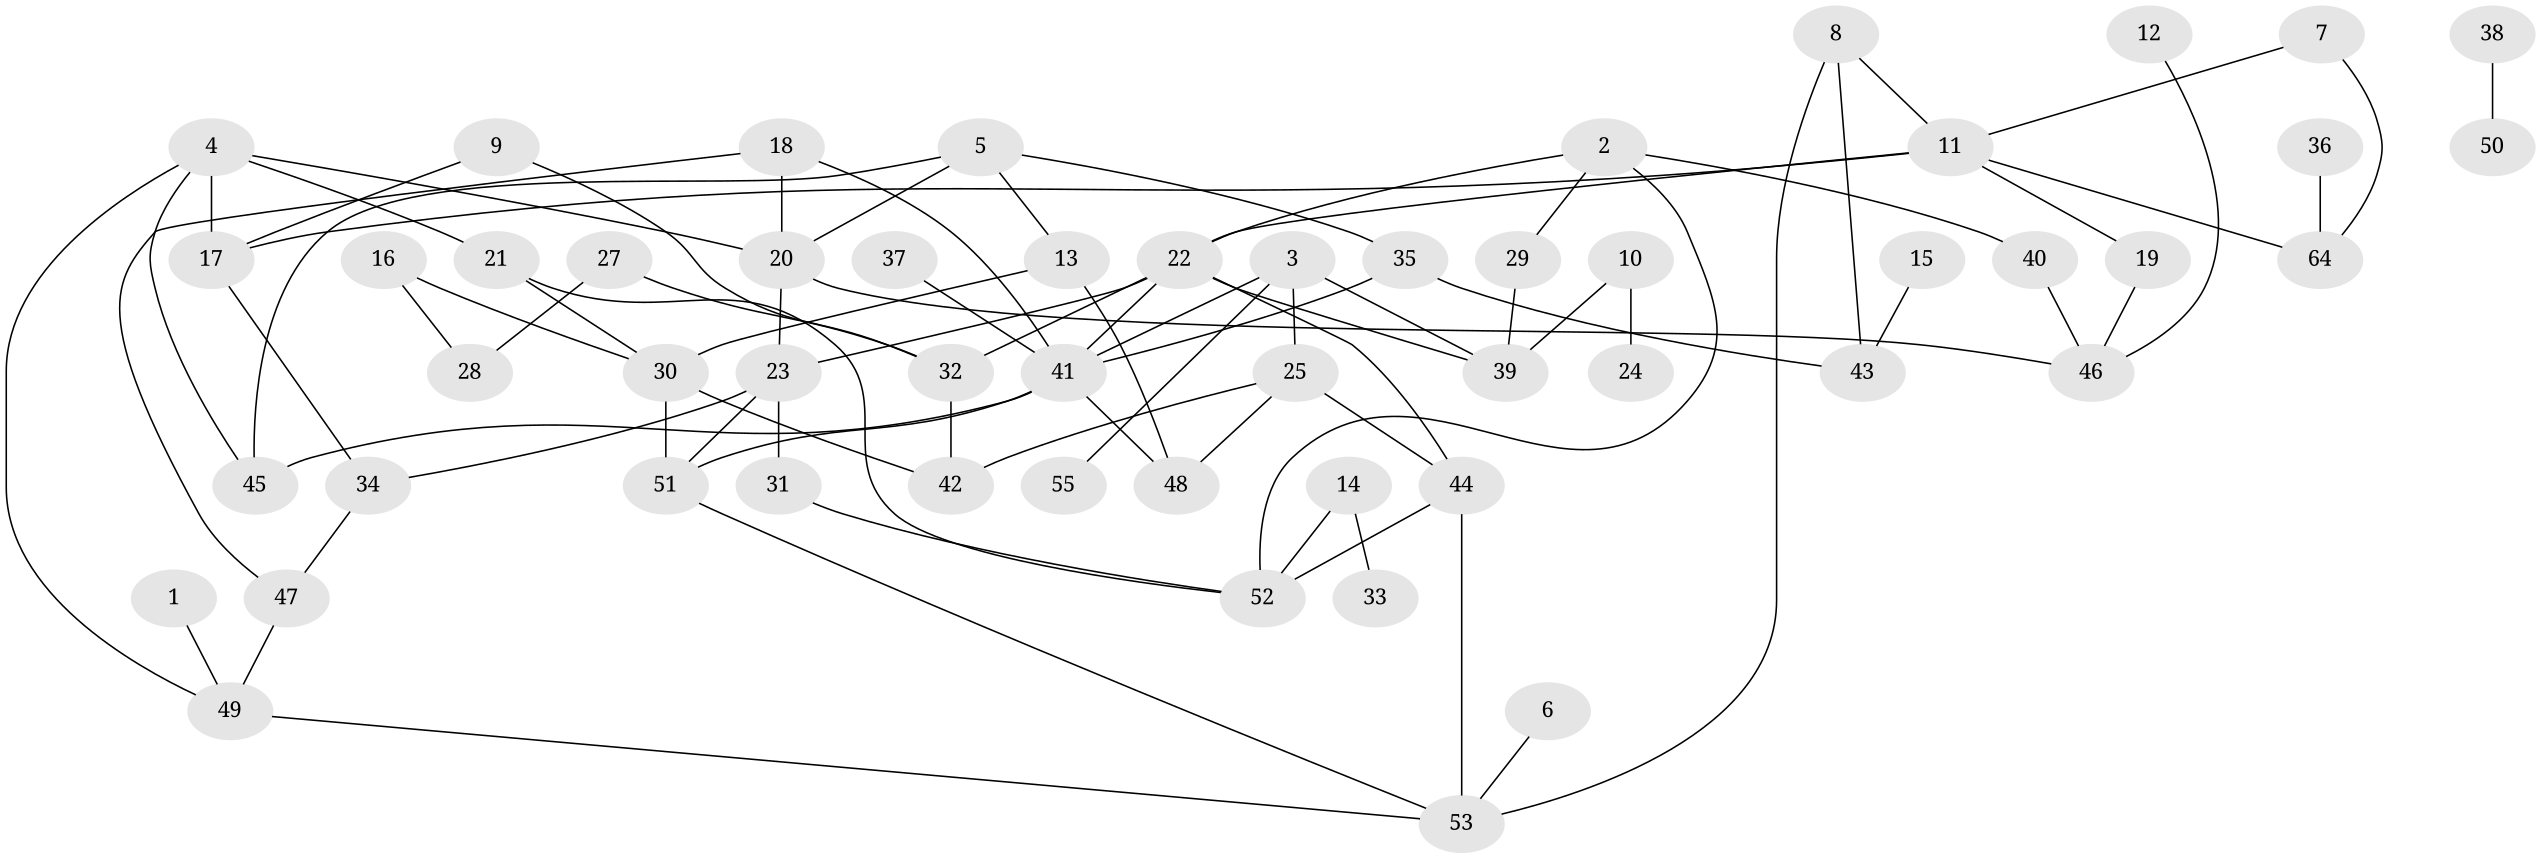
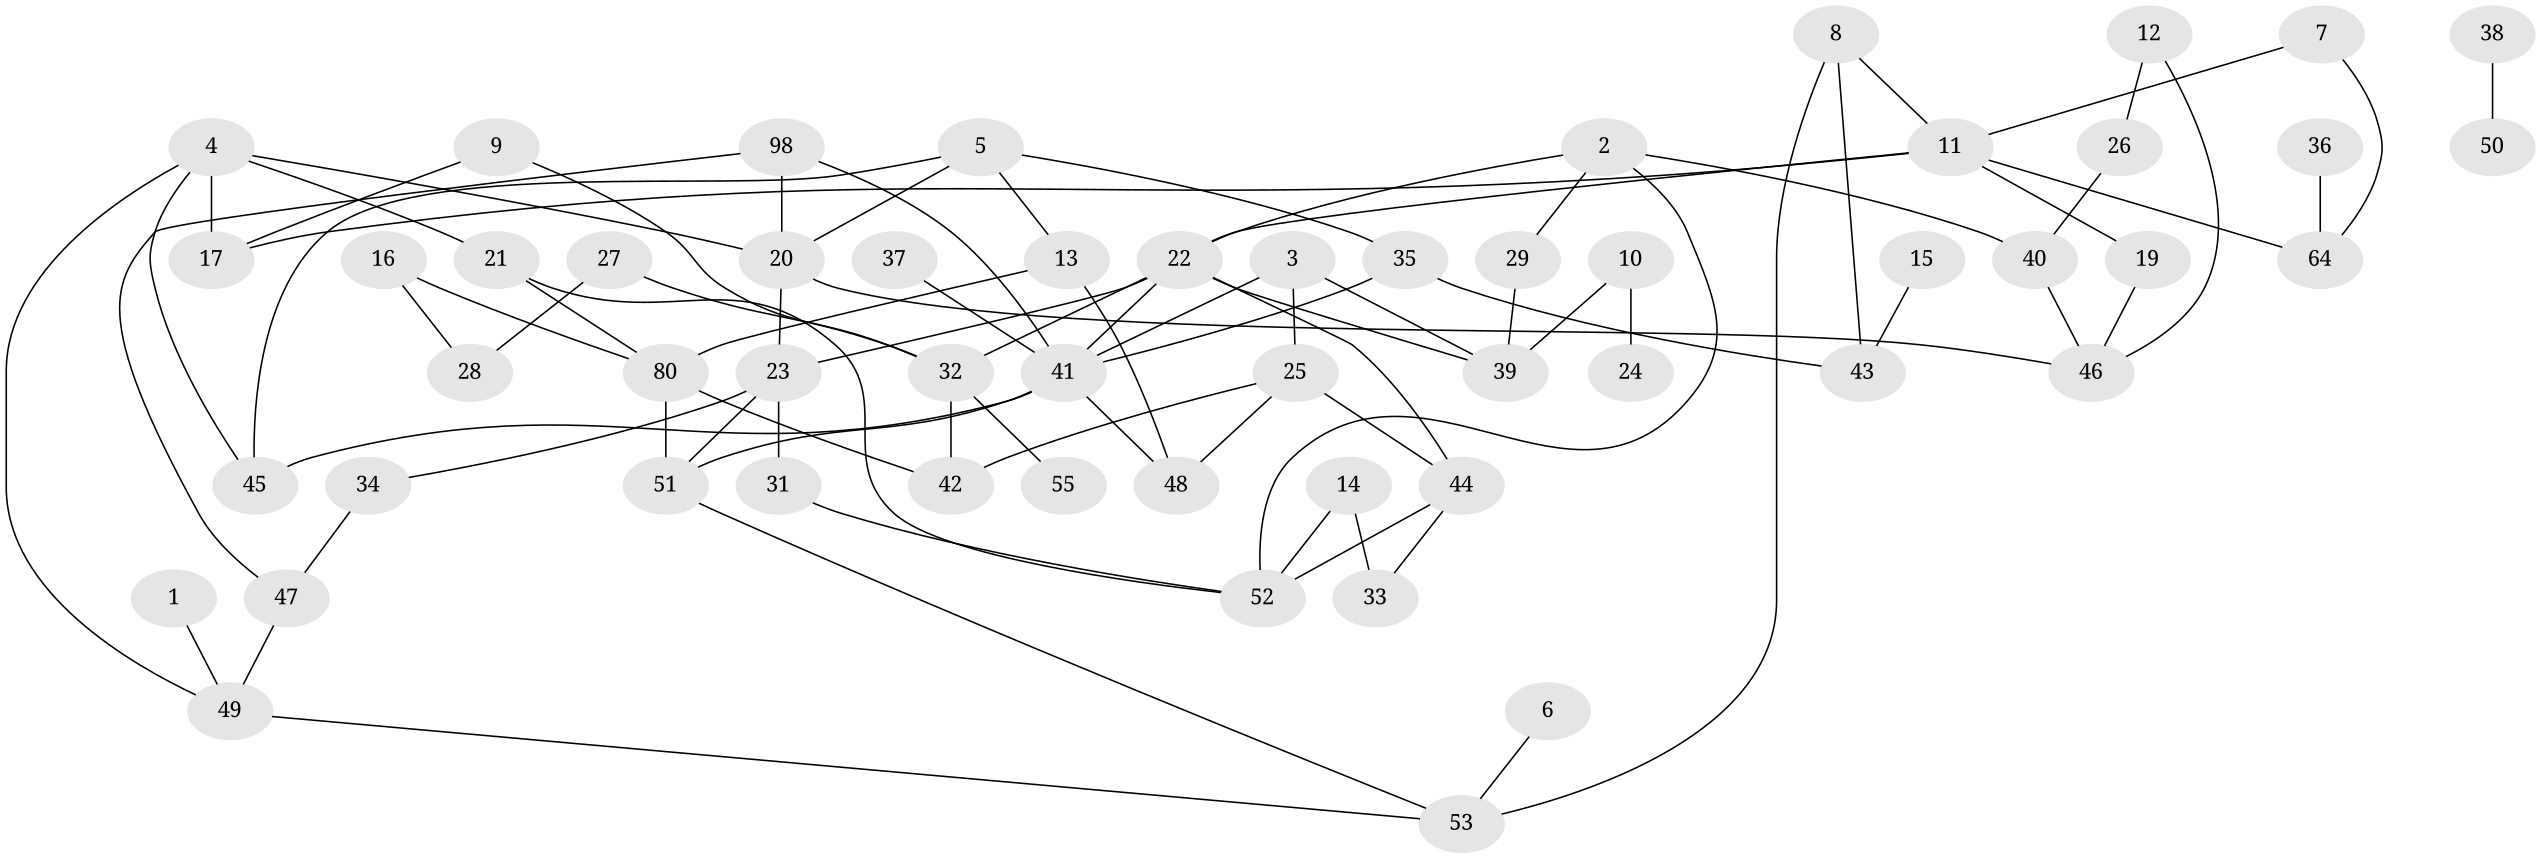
(782, 147) -> (782, 147)
none -> (2120, 147)
(290, 373) -> none
(666, 373) -> (666, 373)
(1178, 373) -> (1007, 429)
(1462, 655) -> (1419, 542)
